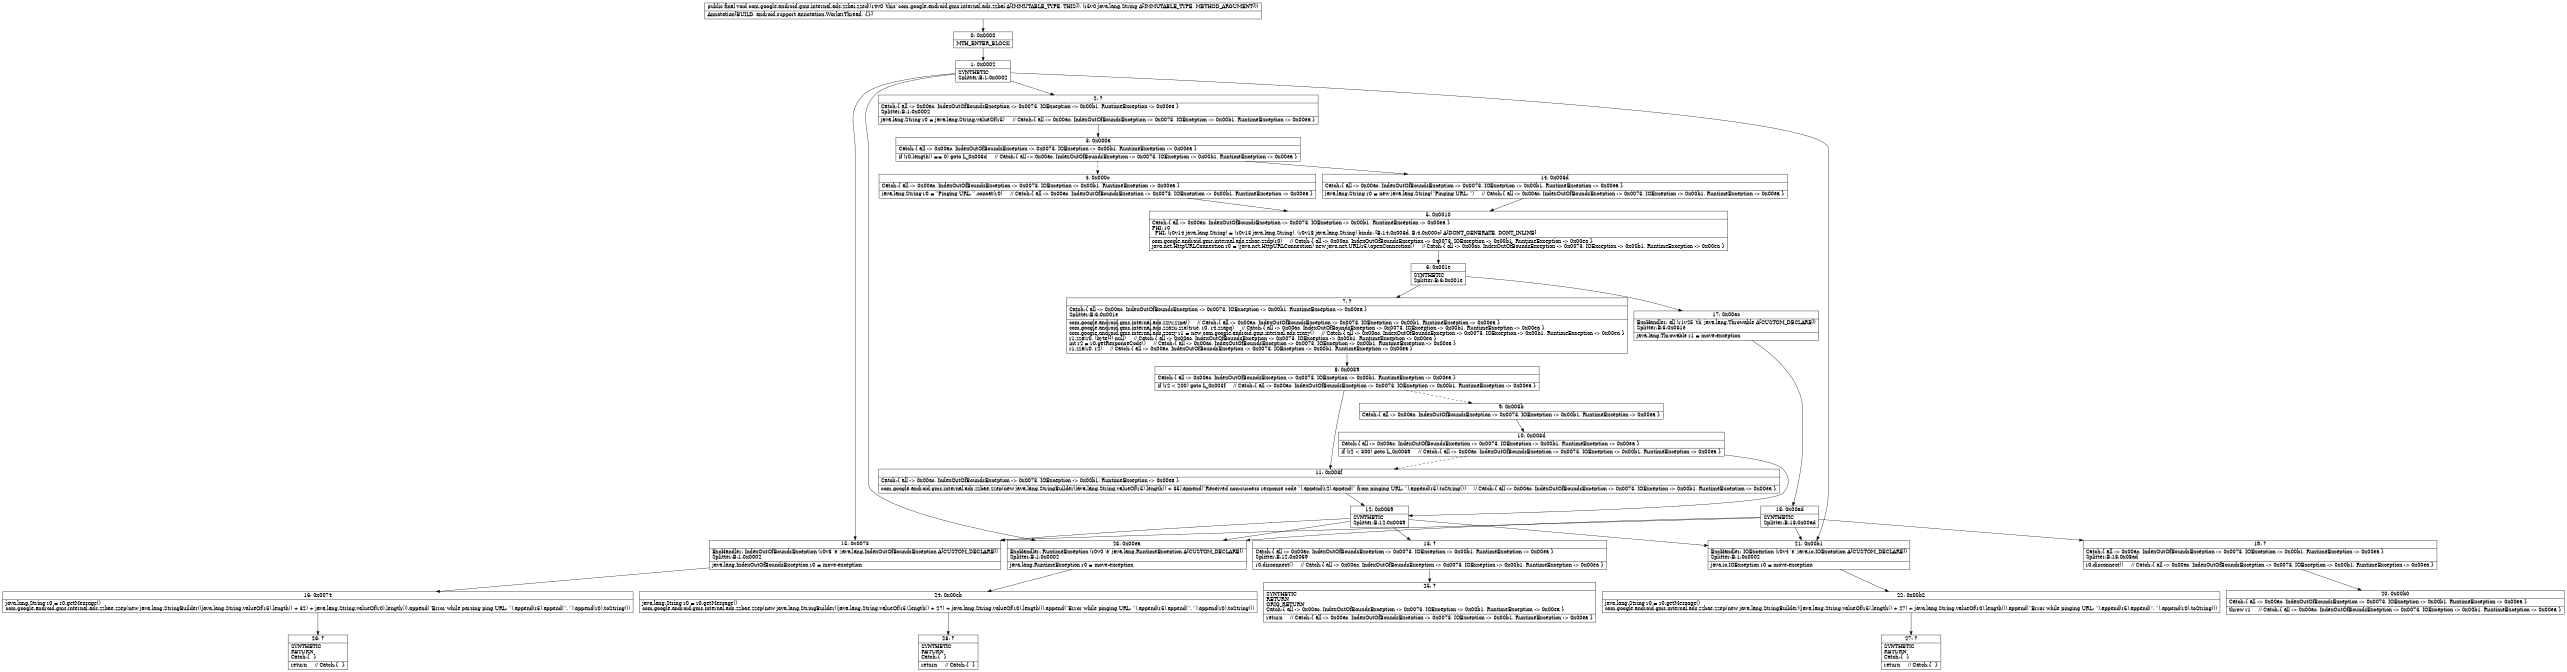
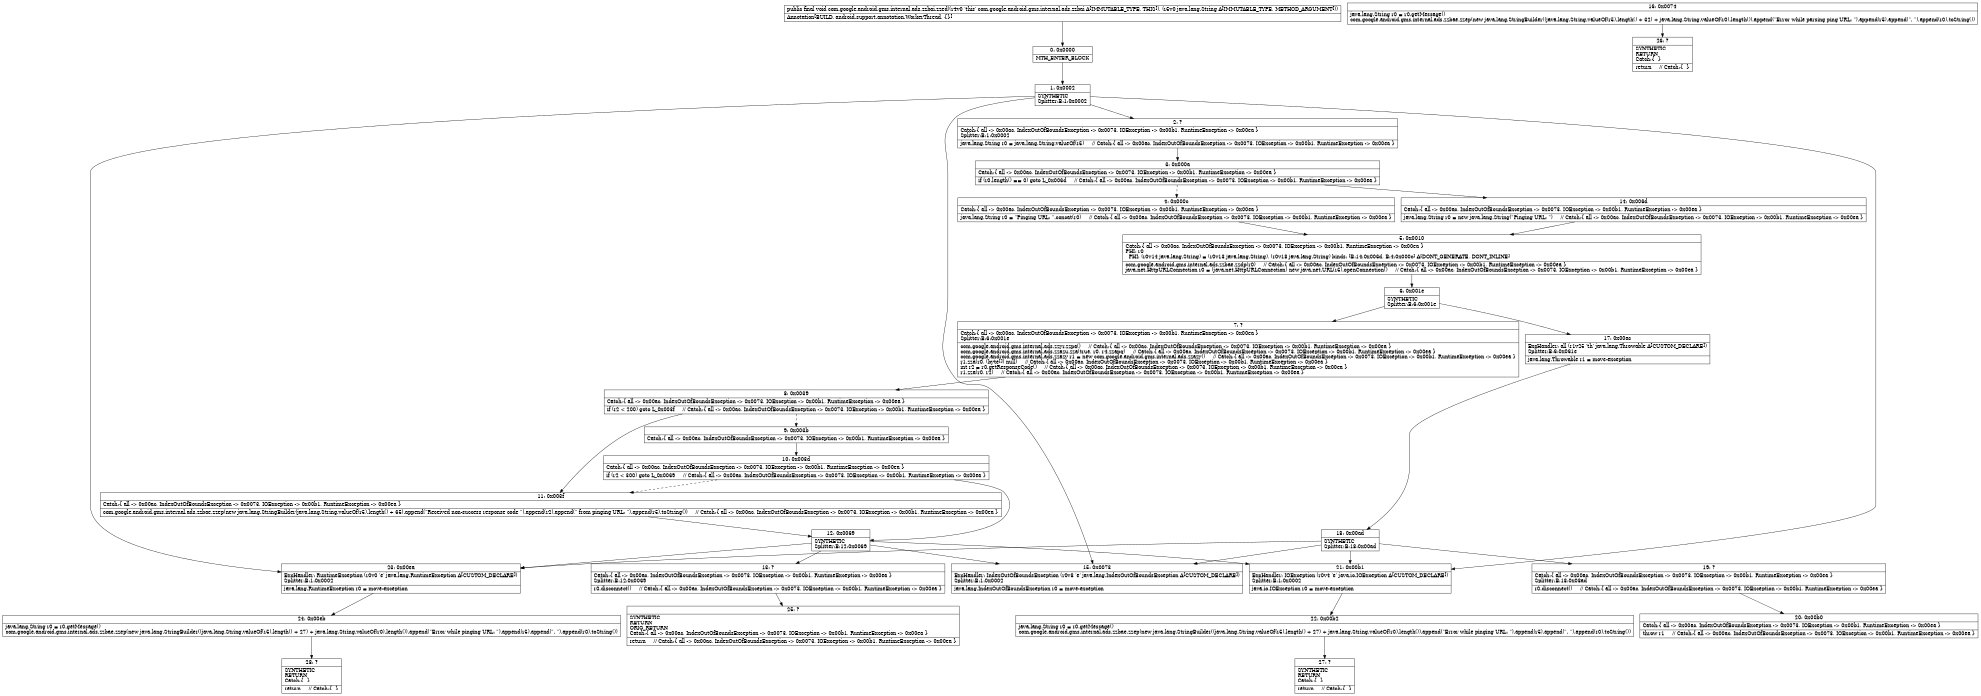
(575, 580) -> none
